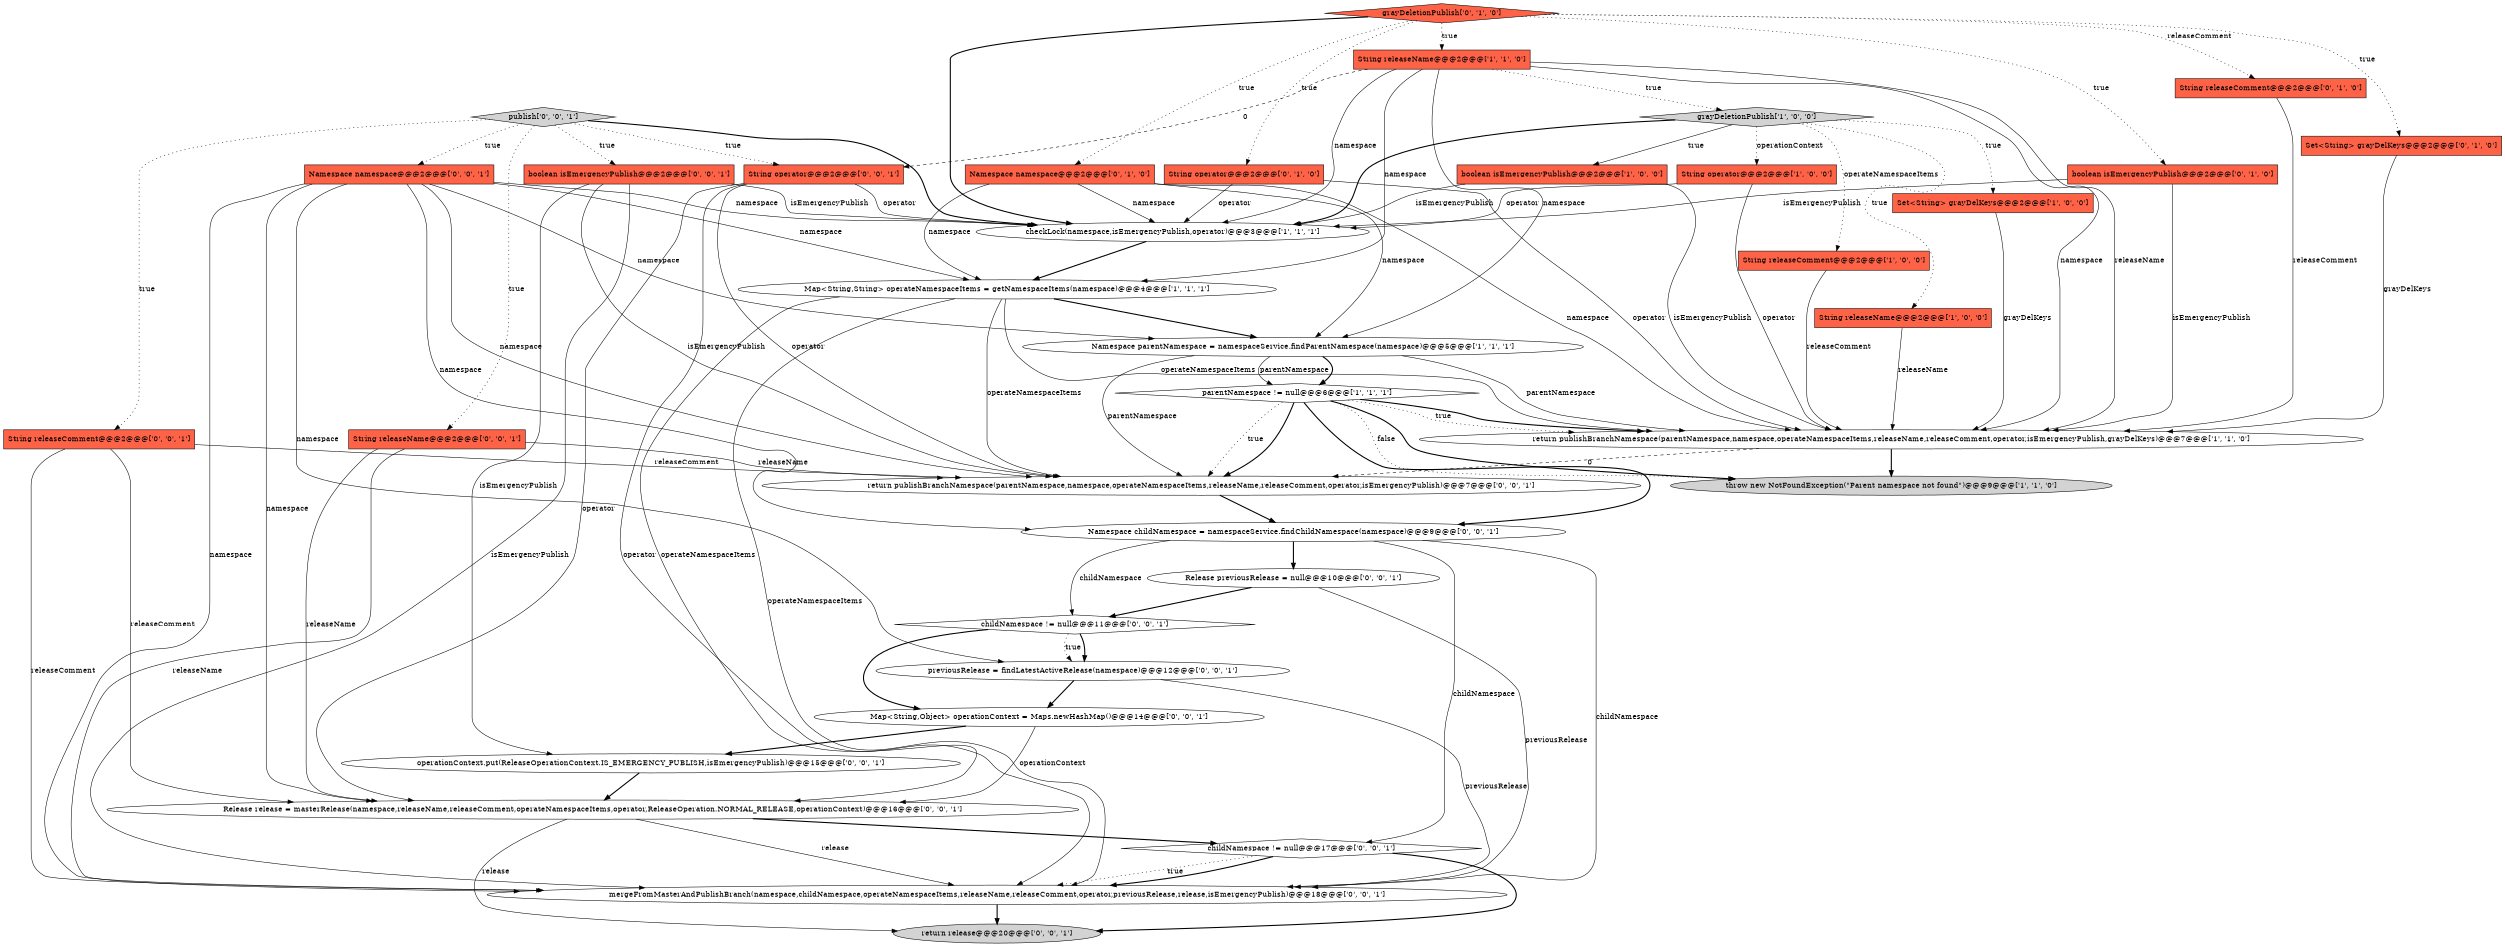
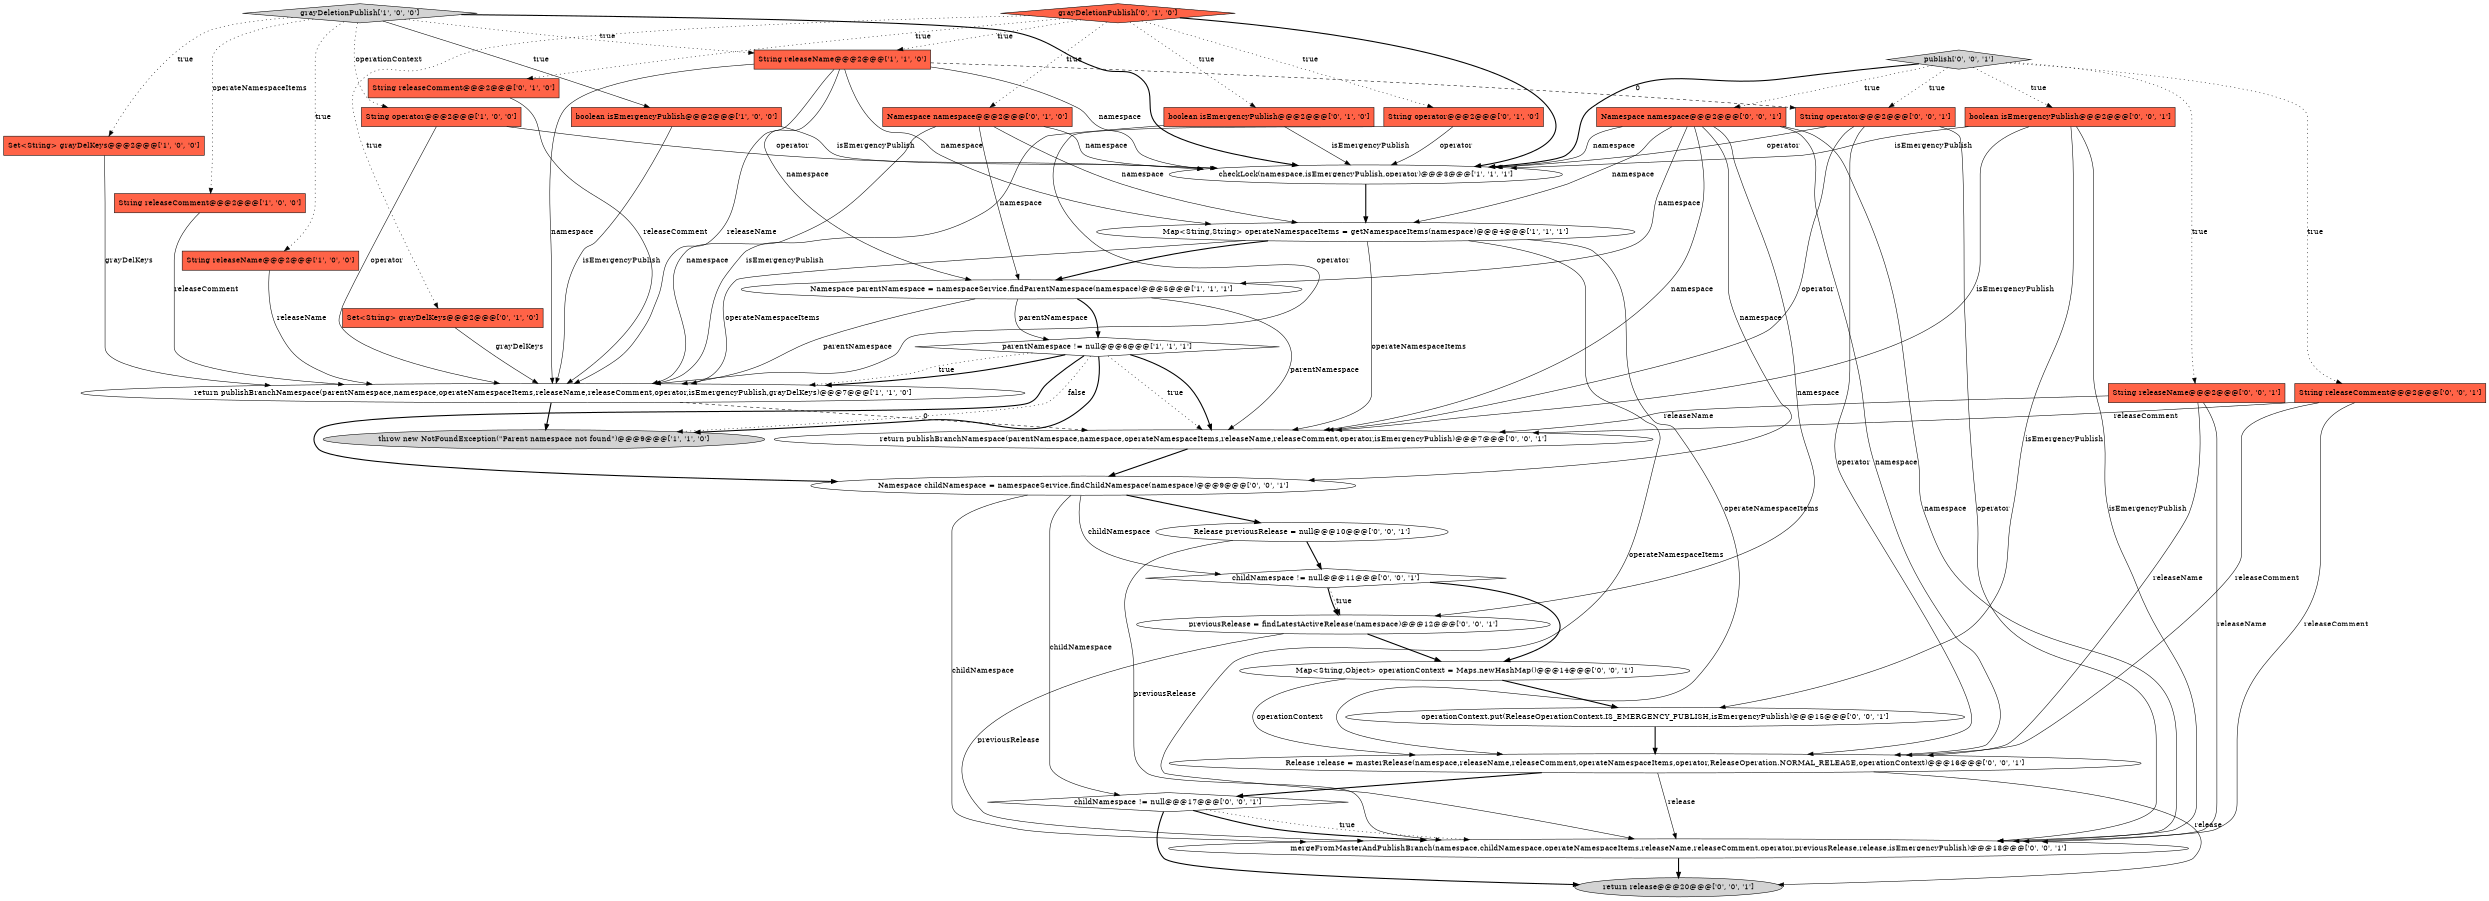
(2200, 36) -> (923, 36)
(1604, 89) -> (594, 40)
